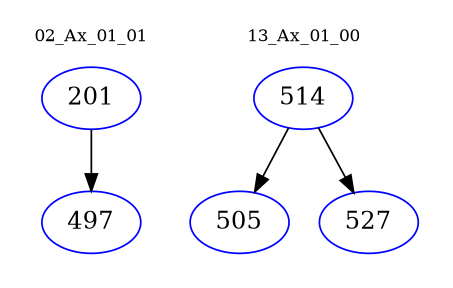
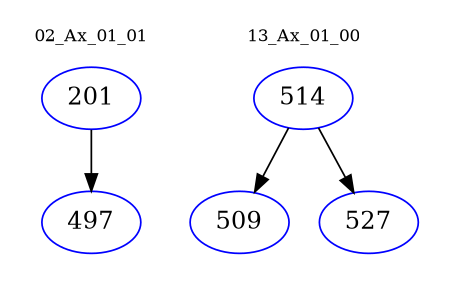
(240, 222) -> (240, 222)
